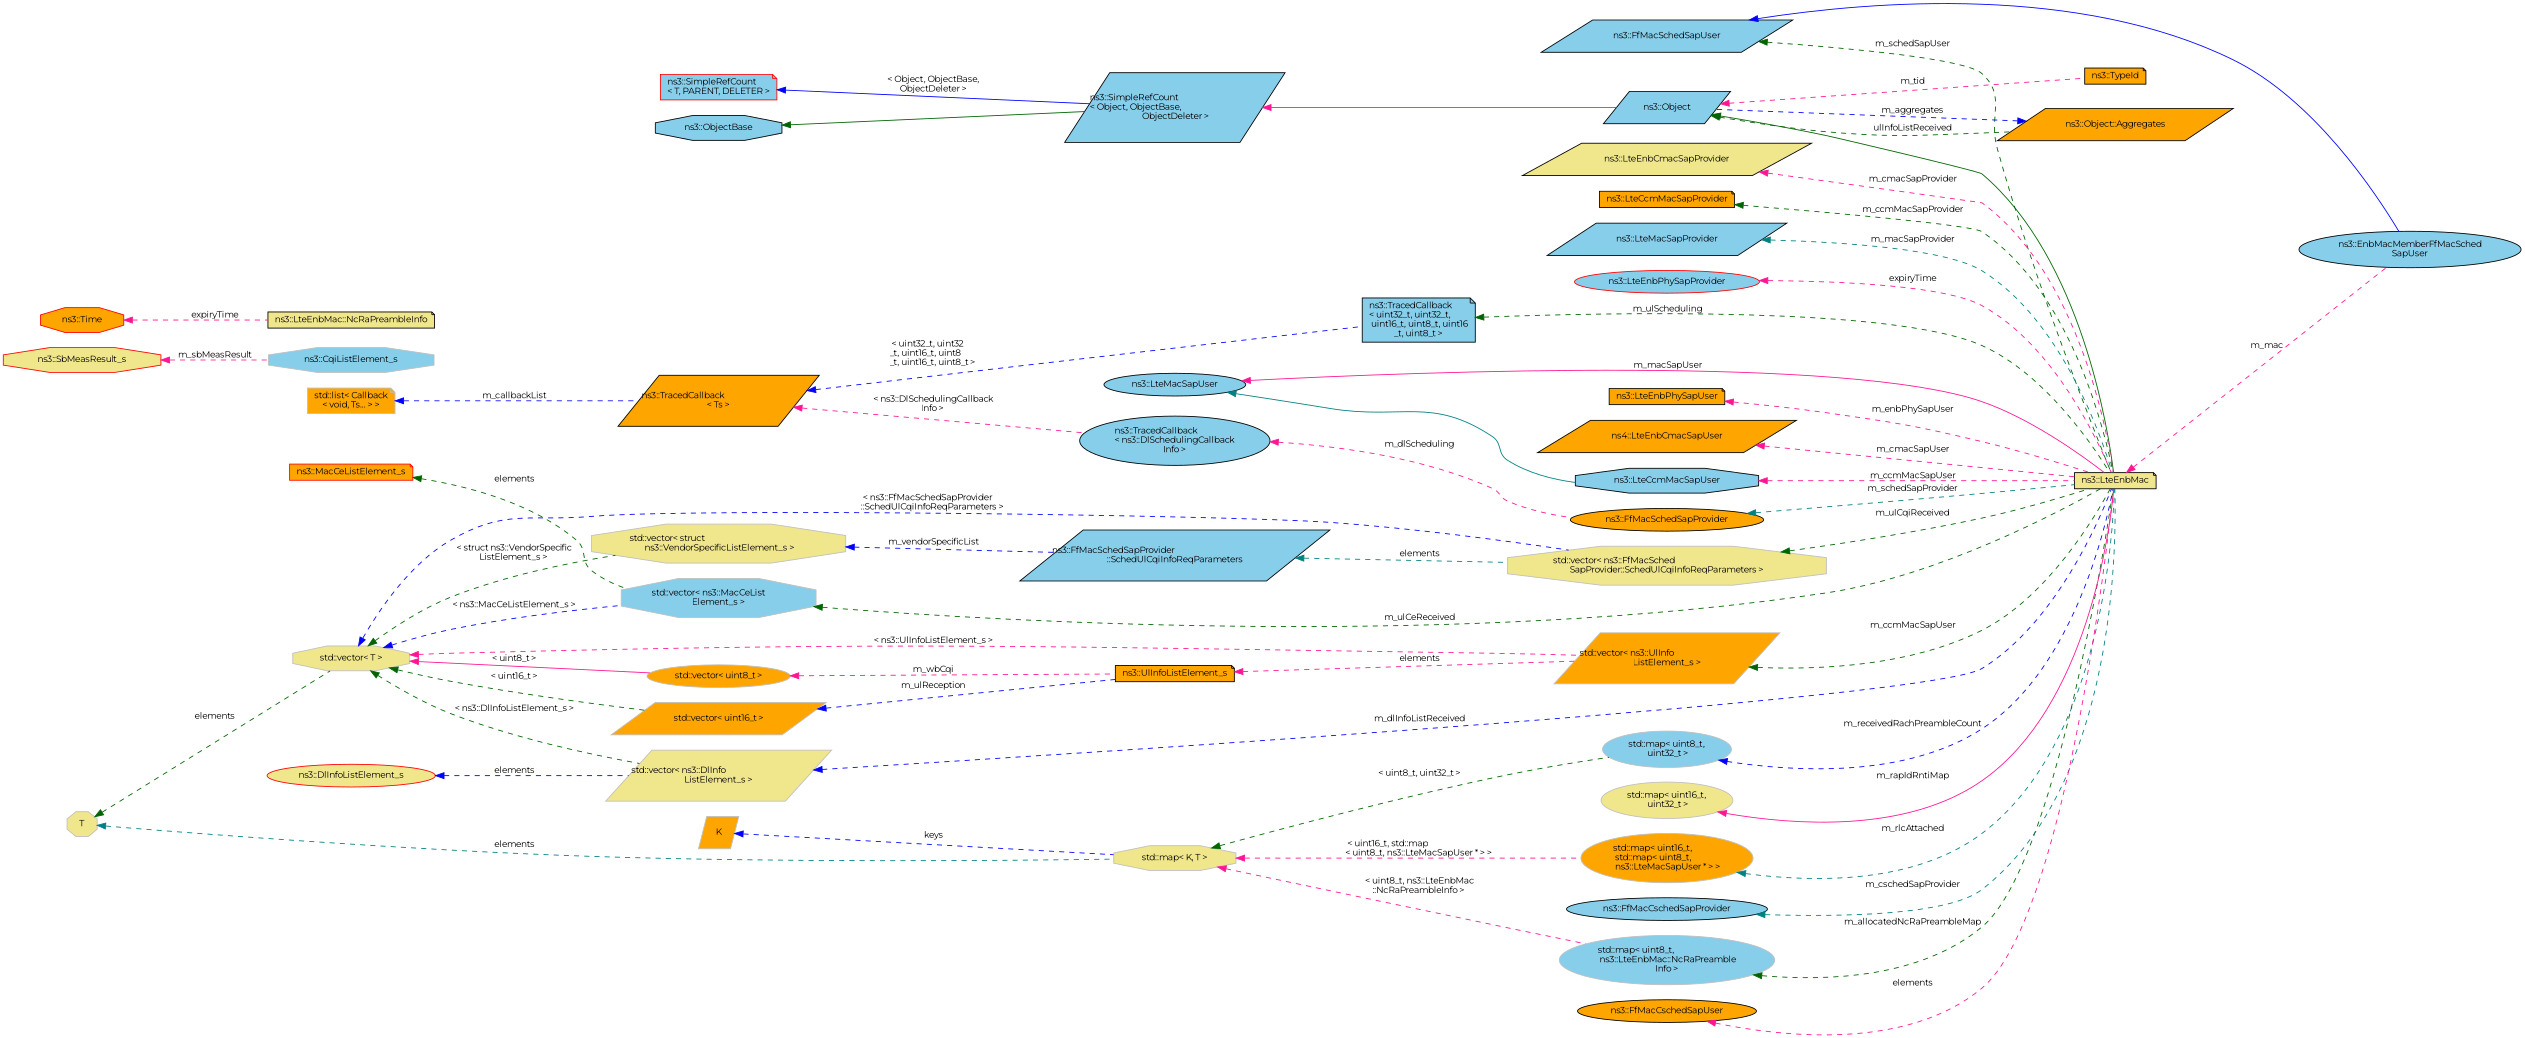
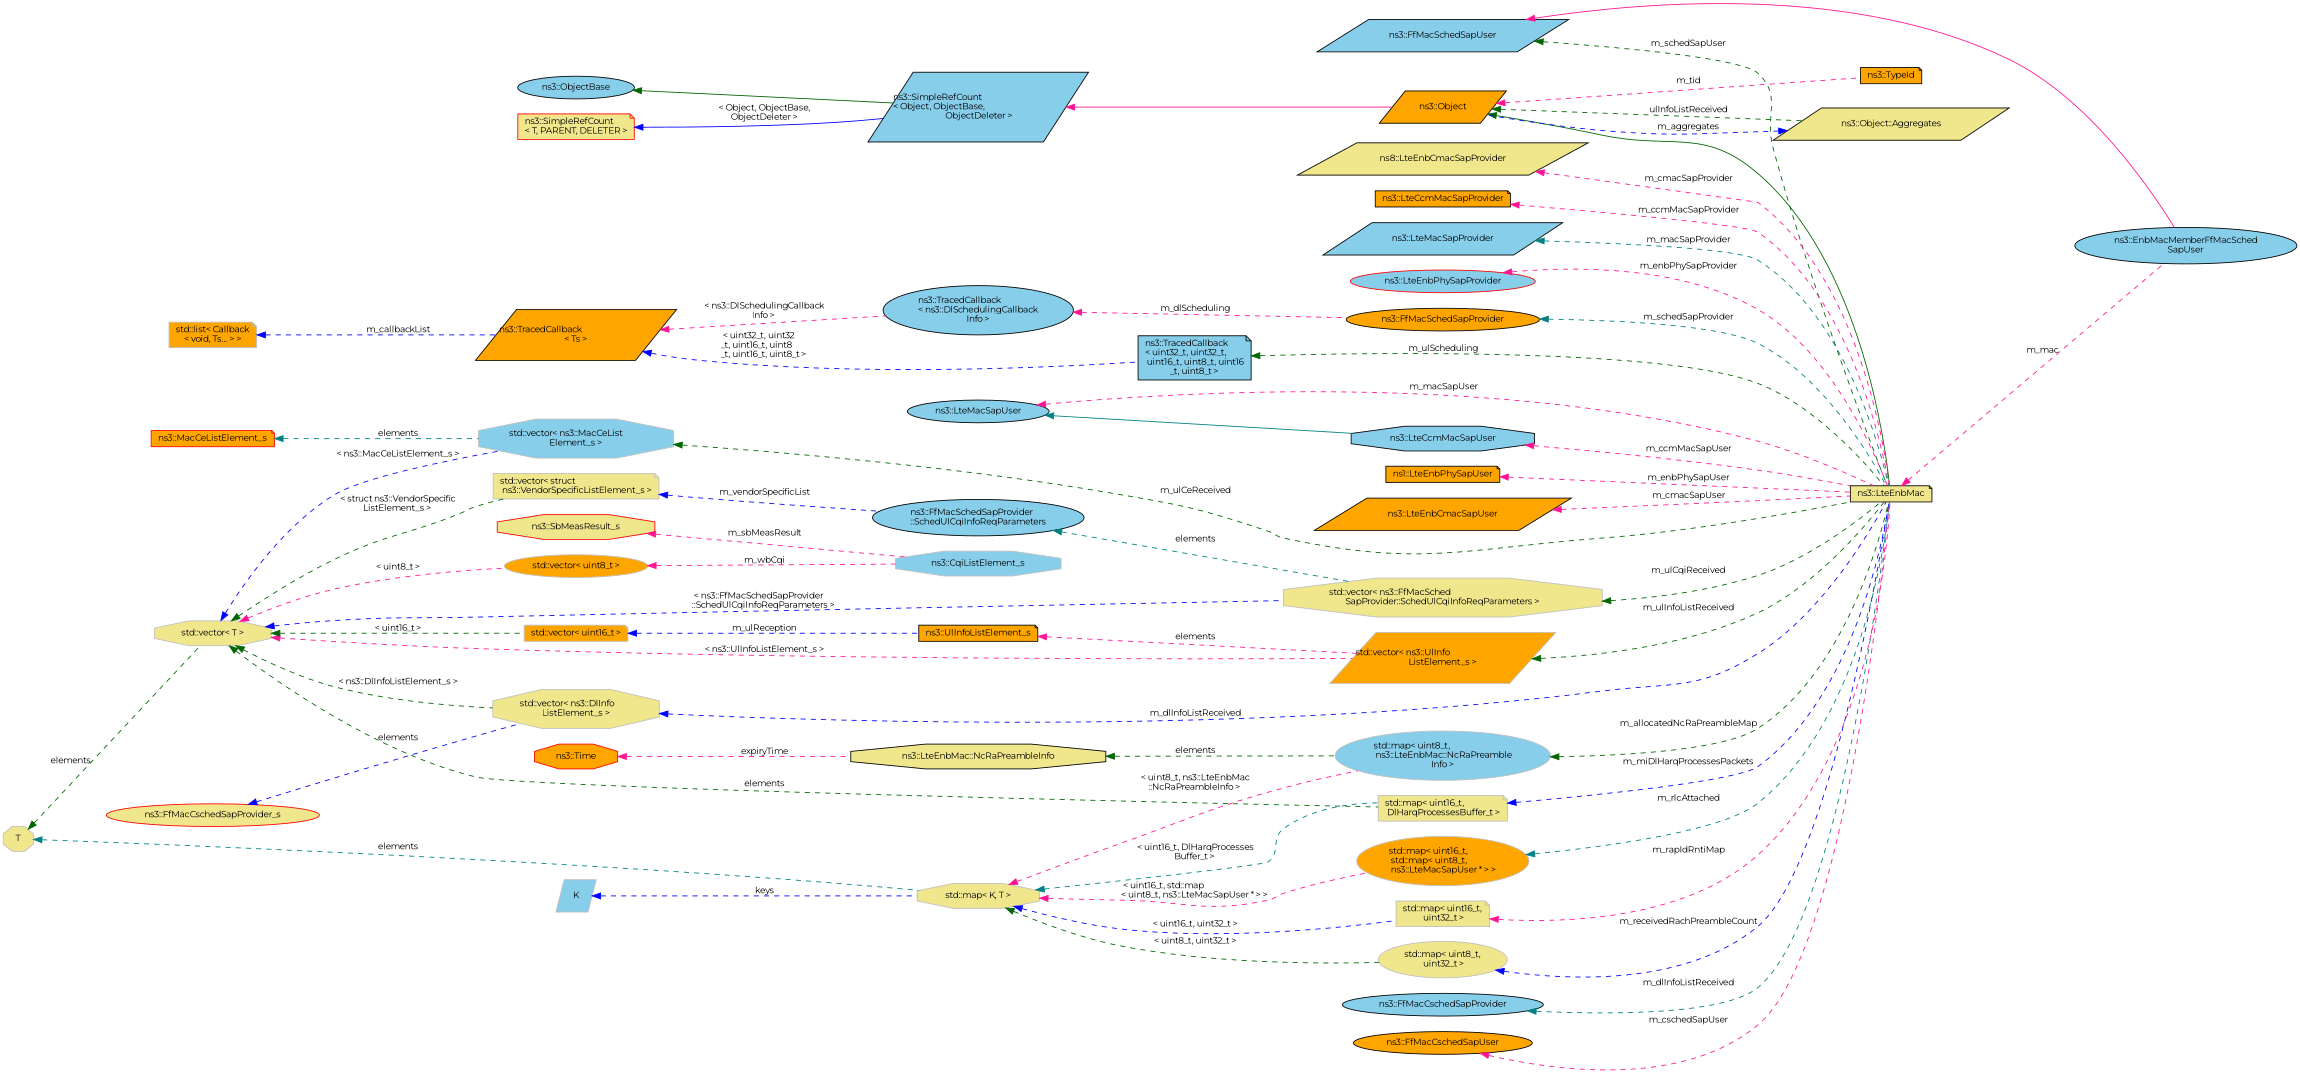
(2119, 21) -> (1894, 21)
(719, 87) -> (576, 127)
(1667, 108) -> (1443, 107)
(2115, 125) -> (1891, 124)
(719, 128) -> (576, 88)
(1667, 159) -> (1443, 159)
(1997, 244) -> (1777, 249)
(1912, 279) -> (1688, 266)
(351, 320) -> (978, 757)
(1688, 371) -> (1466, 397)
(1667, 397) -> (1443, 474)
(1667, 436) -> (1443, 514)
(532, 512) -> (381, 439)
(719, 544) -> (576, 486)
(1175, 555) -> (978, 518)
(1912, 626) -> (1688, 608)
(534, 667) -> (374, 581)
(957, 675) -> (776, 565)
(719, 719) -> (576, 633)
(1667, 749) -> (1443, 960)
none -> (1225, 756)
(2006, 759) -> (1795, 813)
(351, 776) -> (213, 815)
(719, 776) -> (576, 709)
(1667, 800) -> (1443, 914)
none -> (1443, 808)
(719, 833) -> (576, 896)
(1912, 885) -> (1688, 983)
none -> (1208, 934)
(1912, 983) -> (1688, 1020)
